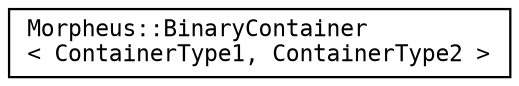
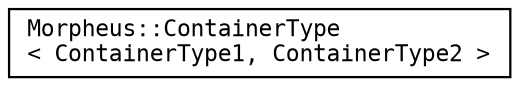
(260, 43) -> (260, 43)
